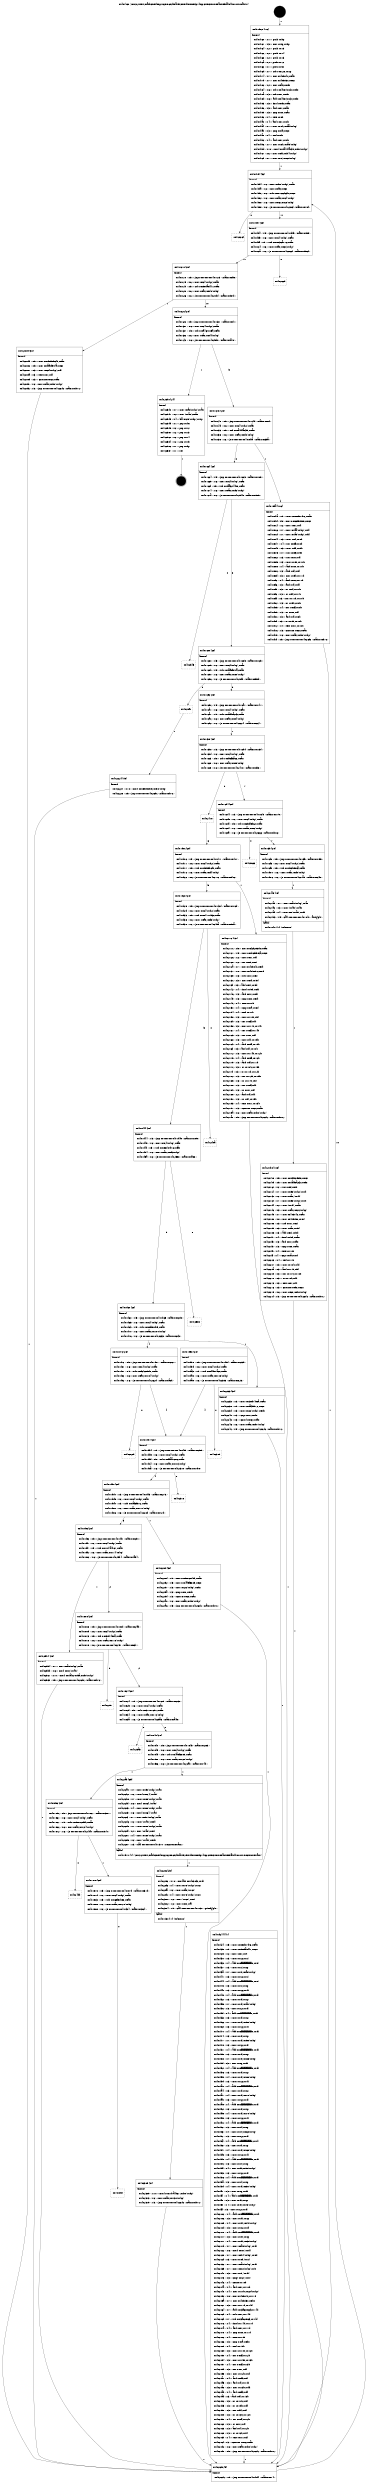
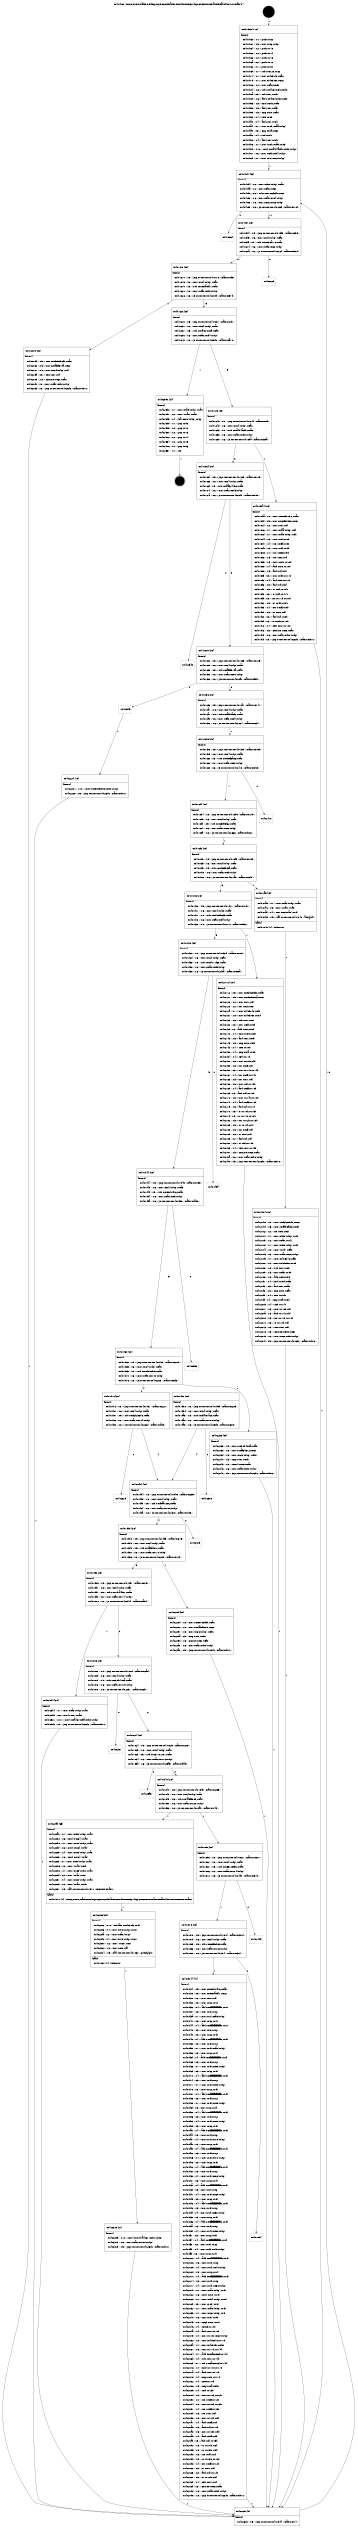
(207, 833) -> (221, 886)
(250, 863) -> none
none -> (213, 1965)
